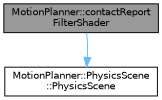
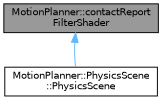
(88, 45) -> (75, 55)
